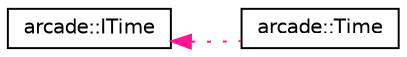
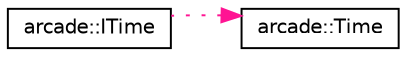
(216, 42) -> (196, 15)
